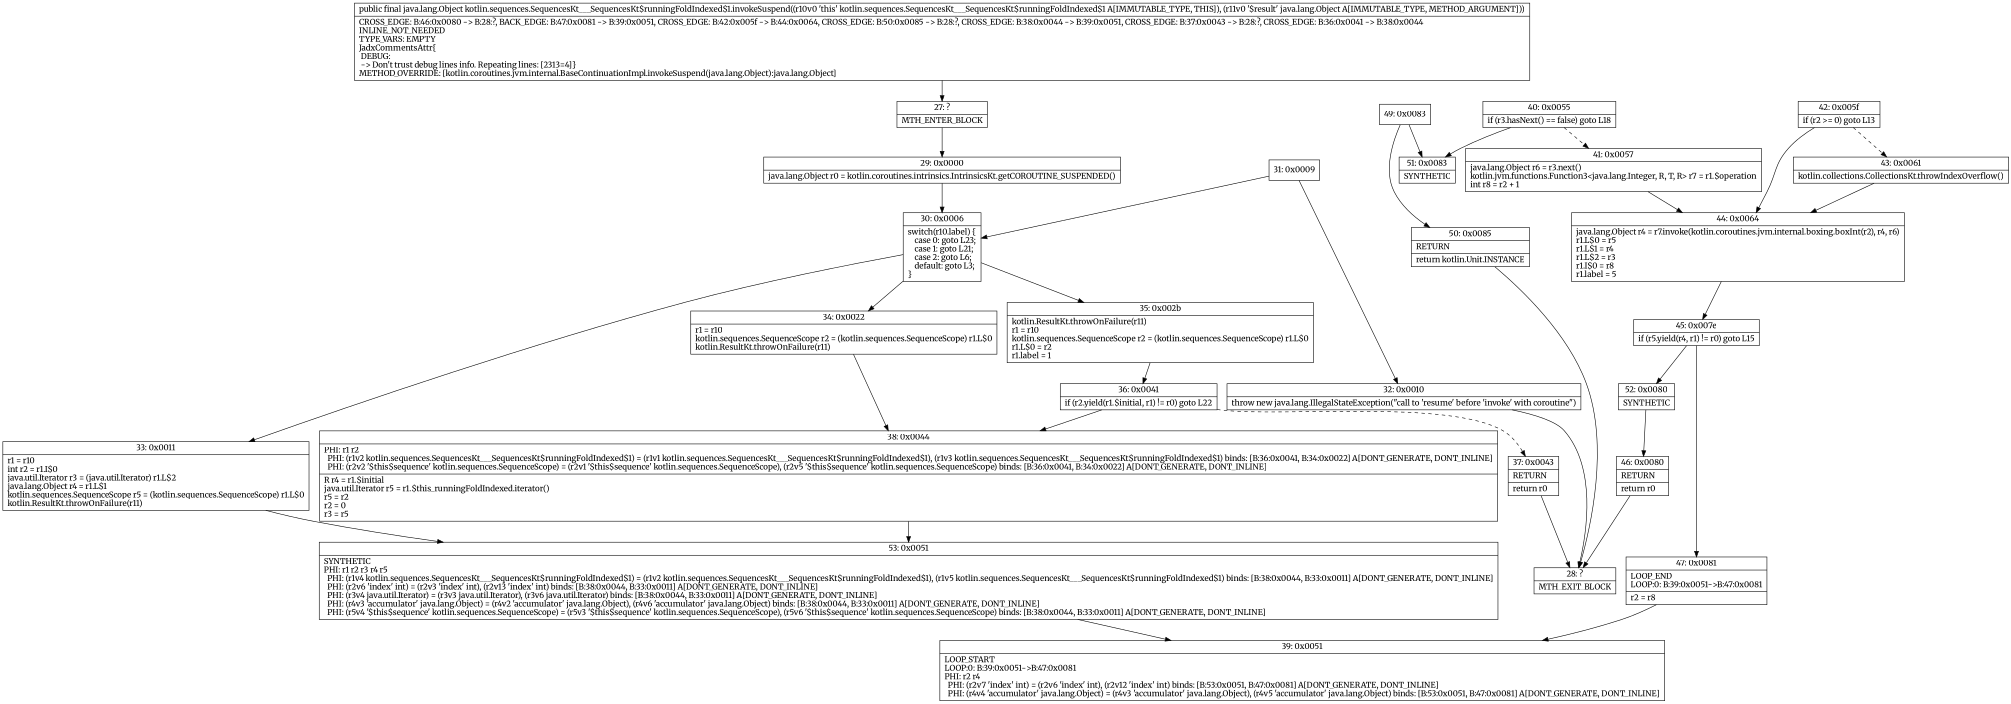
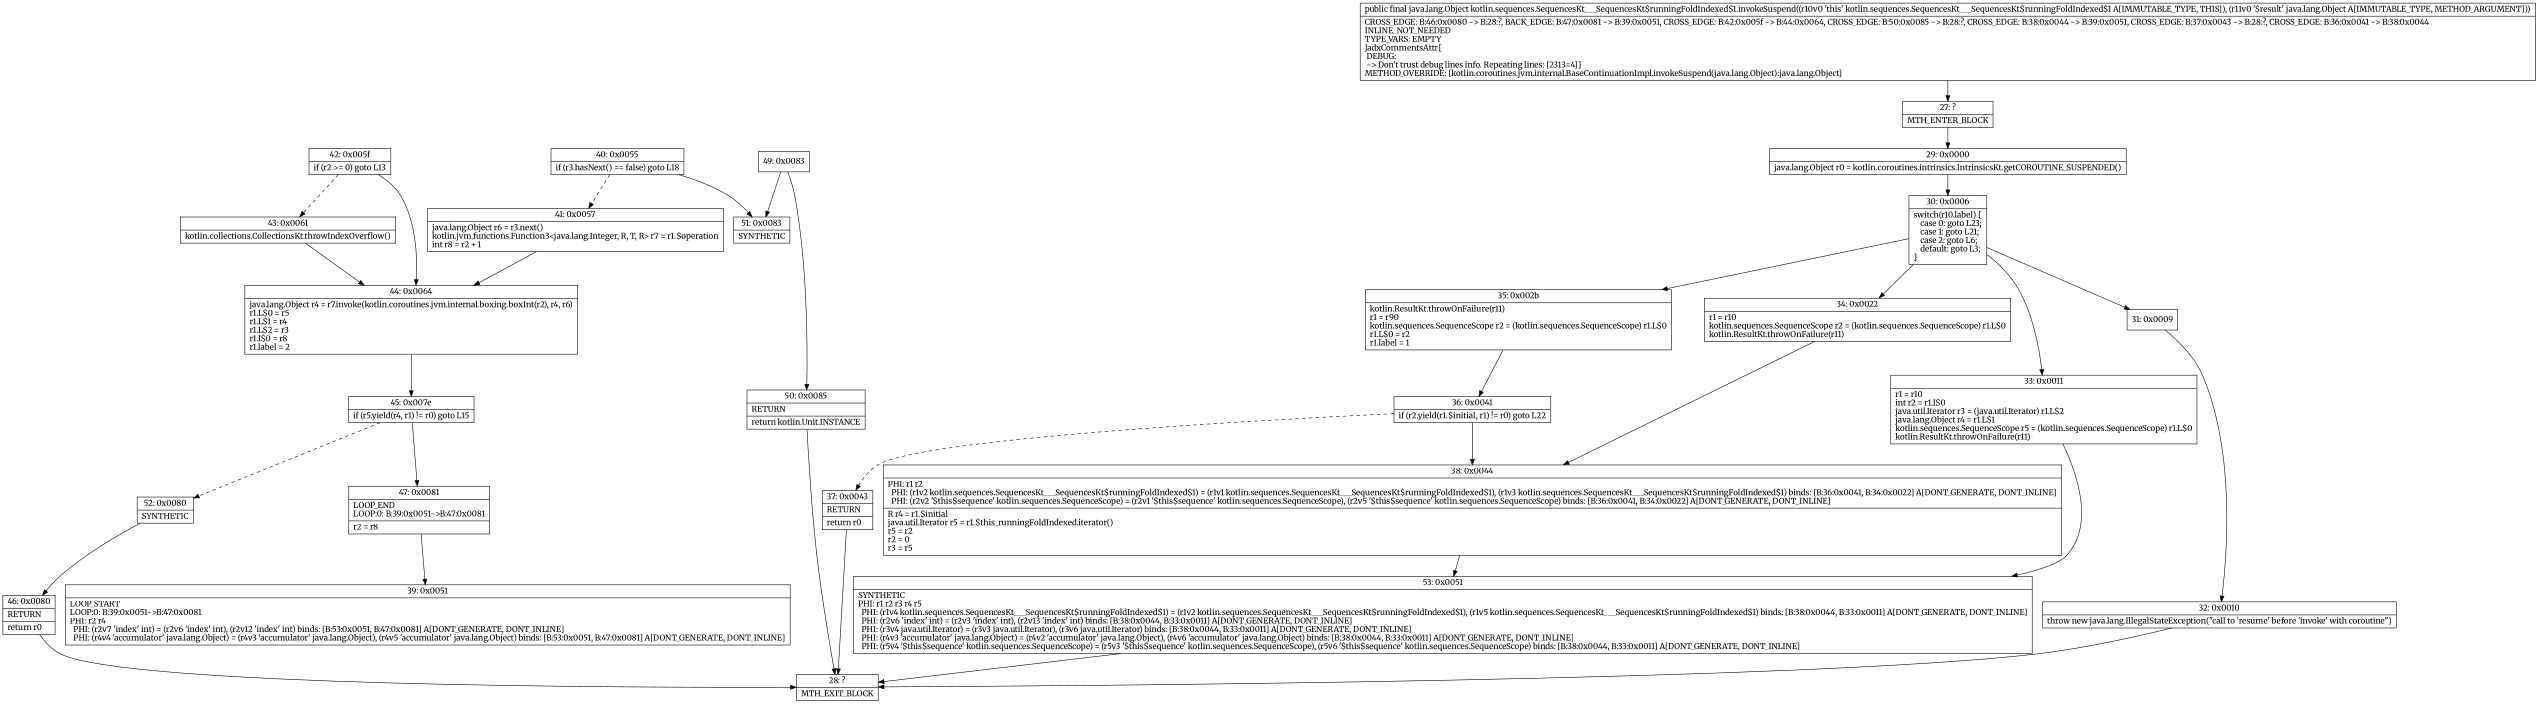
(1128, 207) -> (2056, 277)
(1597, 275) -> (270, 347)
(1026, 330) -> (1385, 318)
(1673, 362) -> (290, 459)
(1122, 629) -> (1002, 668)
